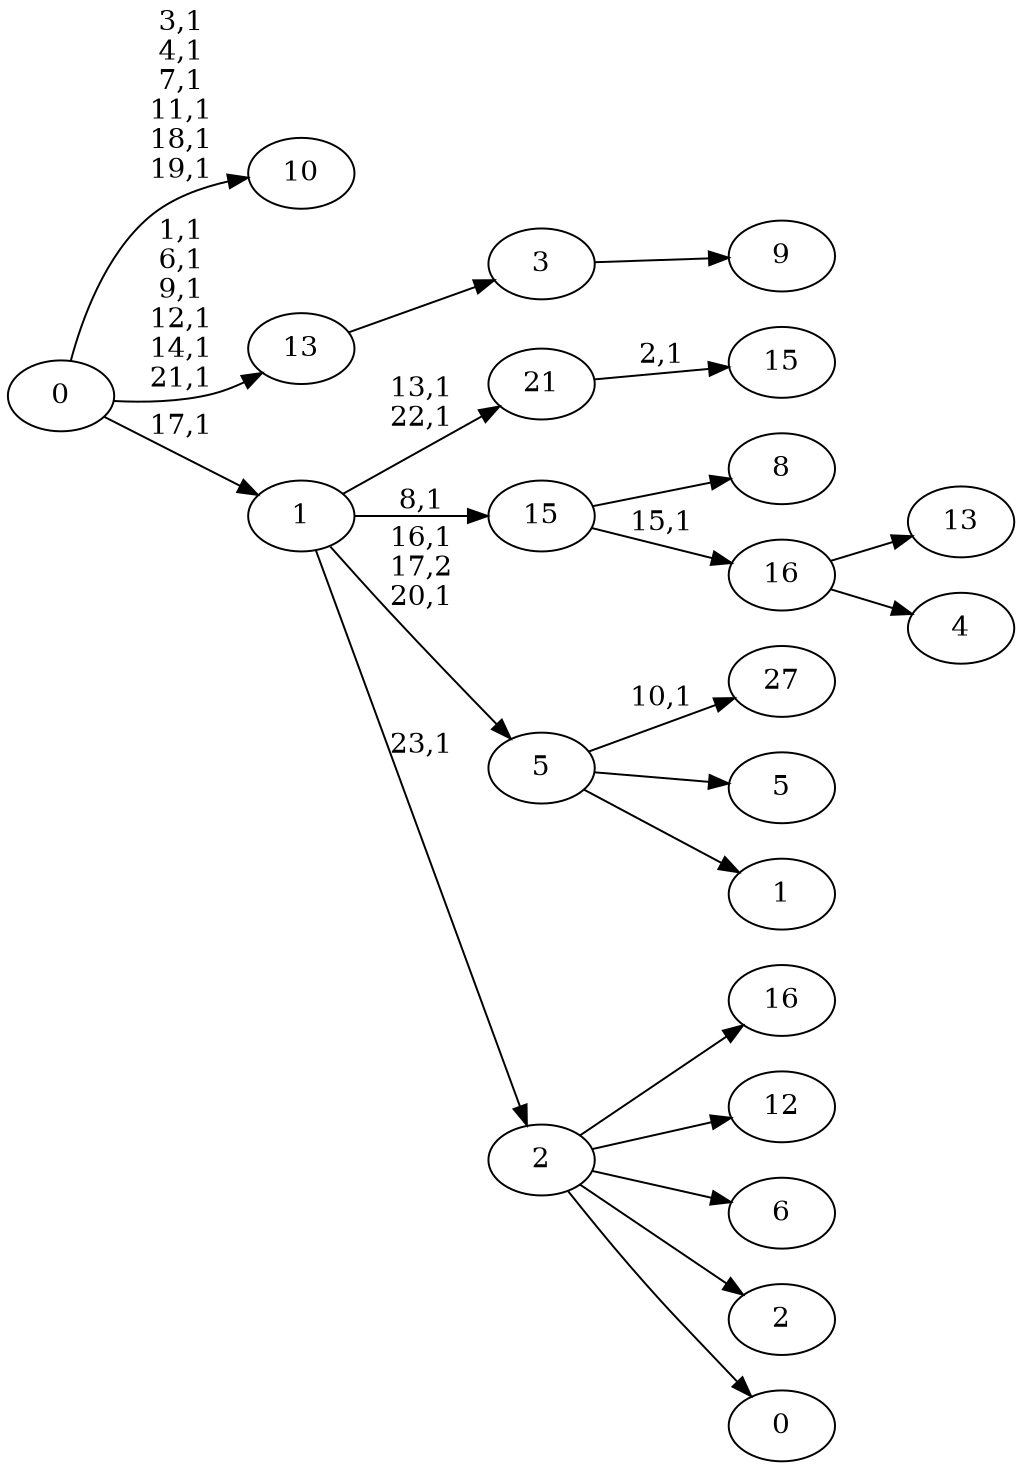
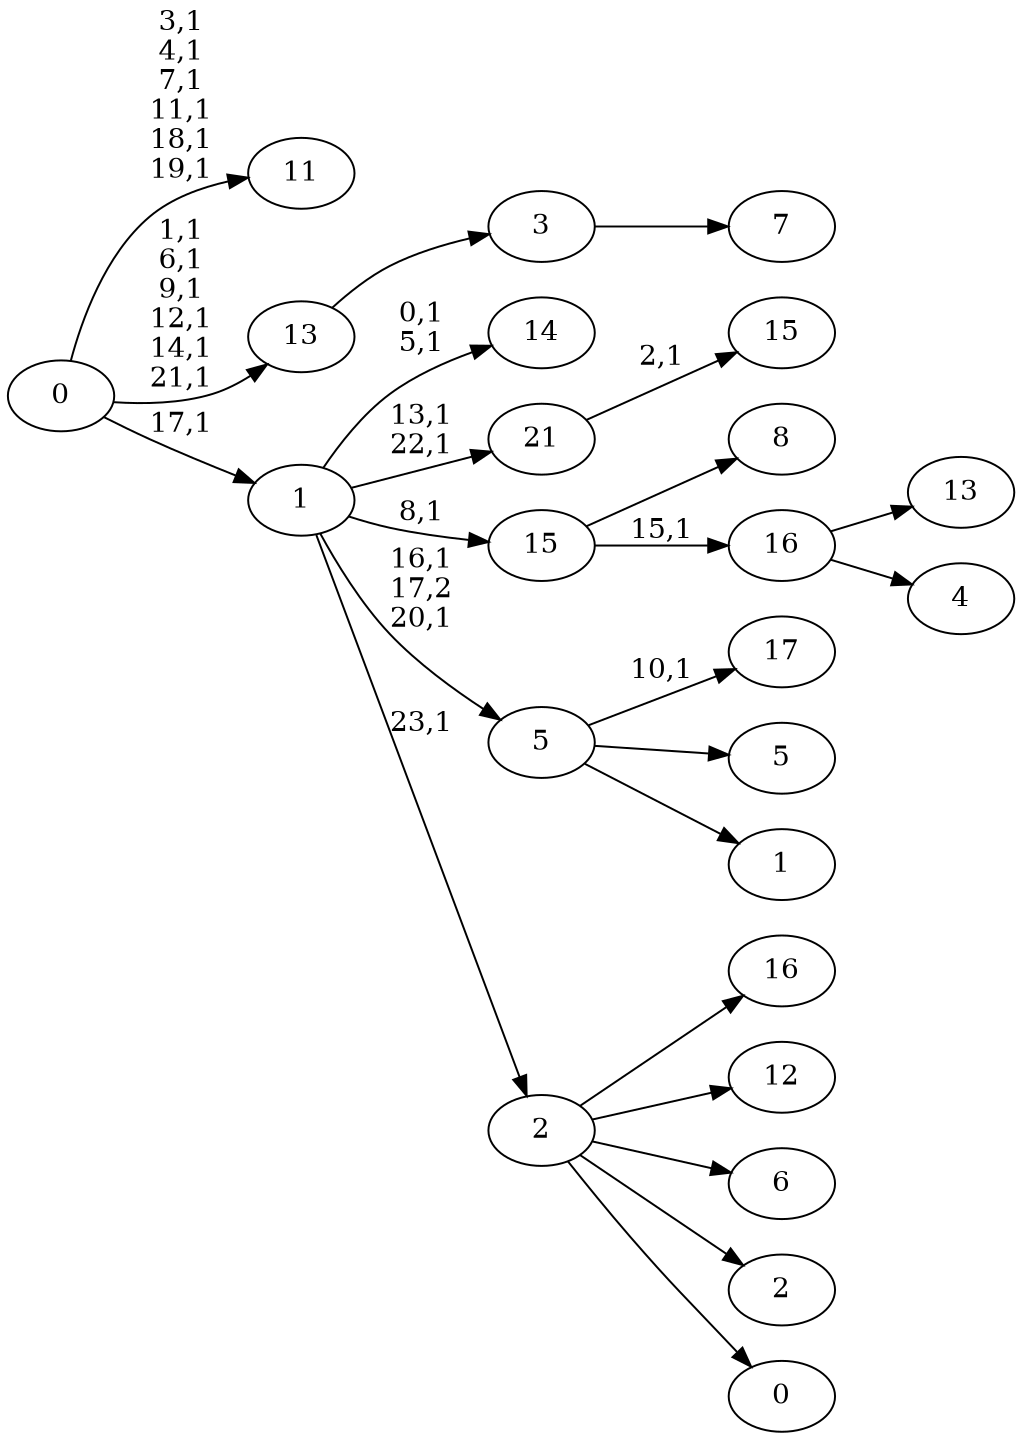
(301, 173) -> (301, 173)
(782, 256) -> (782, 226)
none -> (542, 333)
(782, 681) -> (782, 652)
